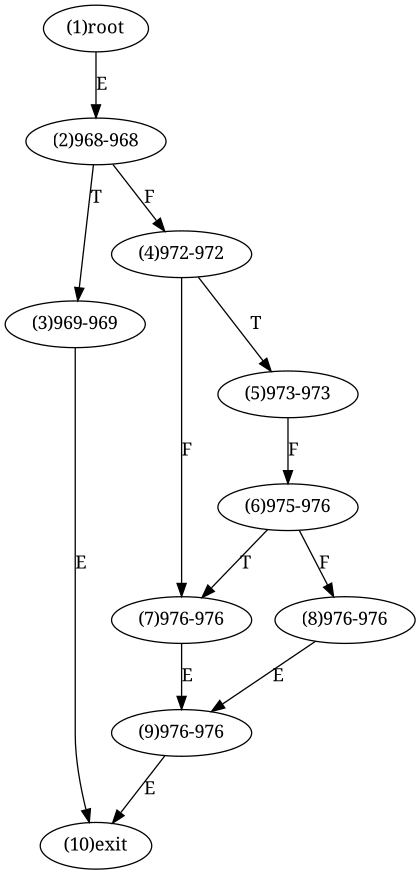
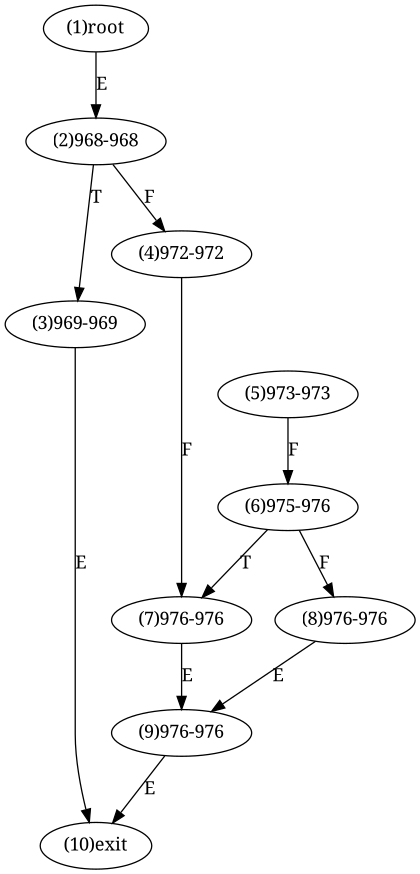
(231, 319) -> none
